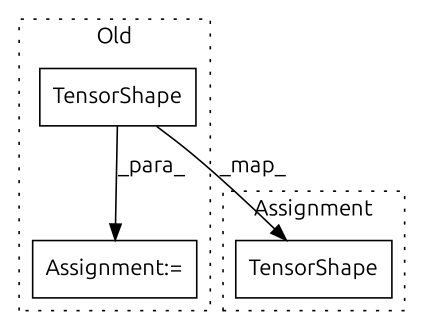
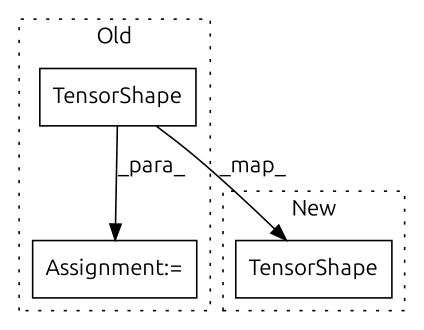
(314, 209) -> (314, 209)
